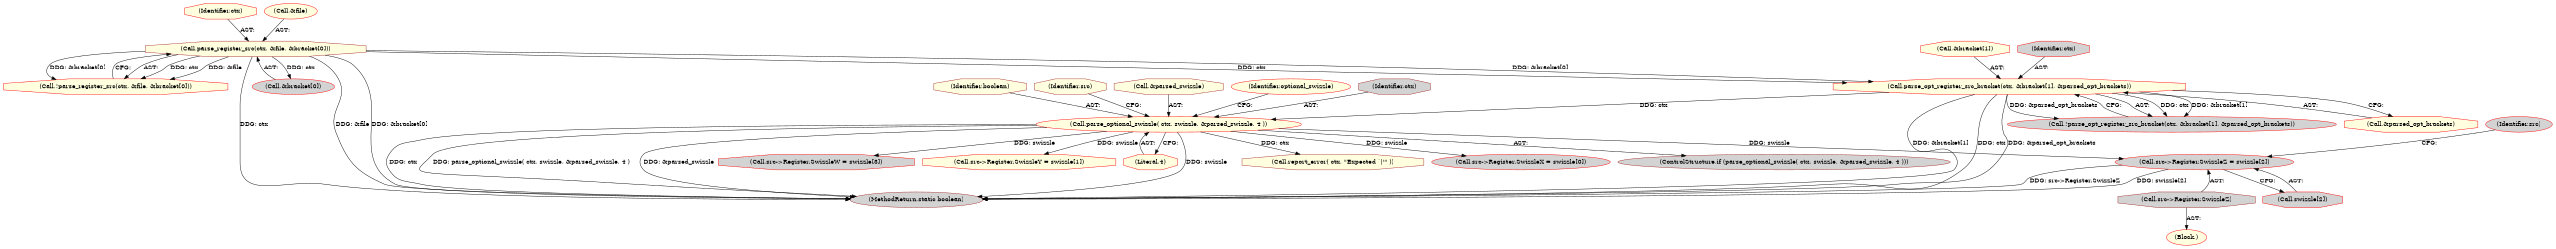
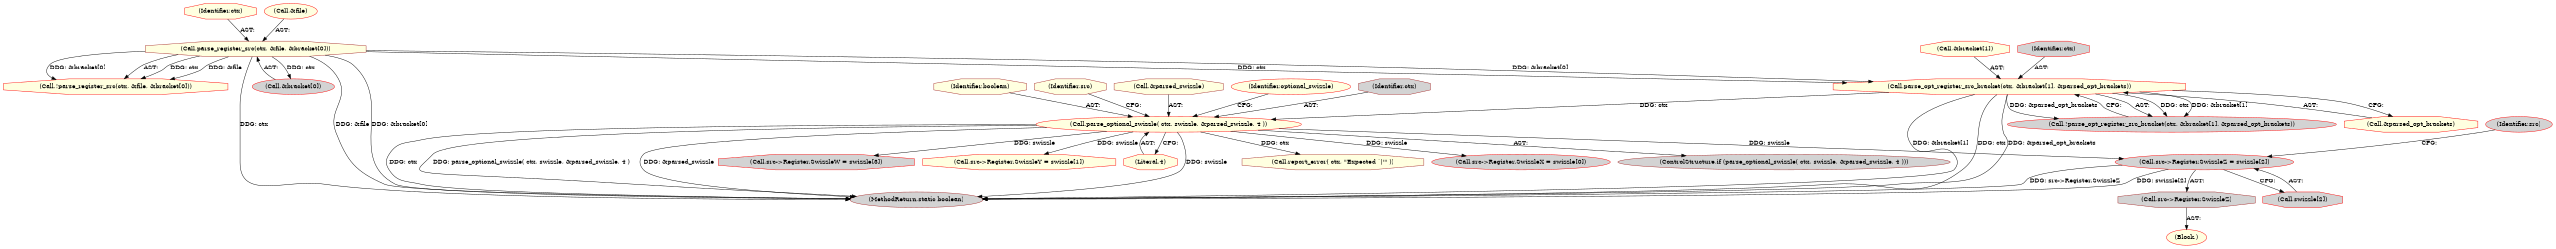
(133, 59) -> none
(2208, 184) -> (2190, 178)
